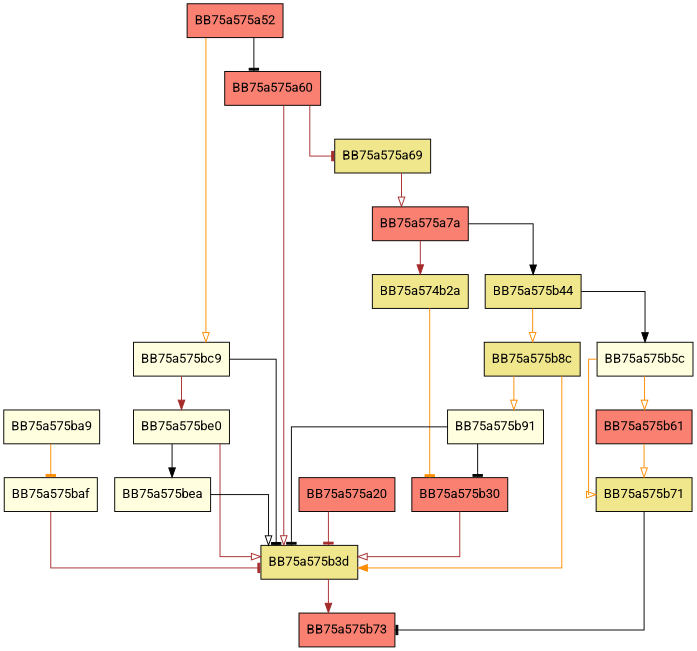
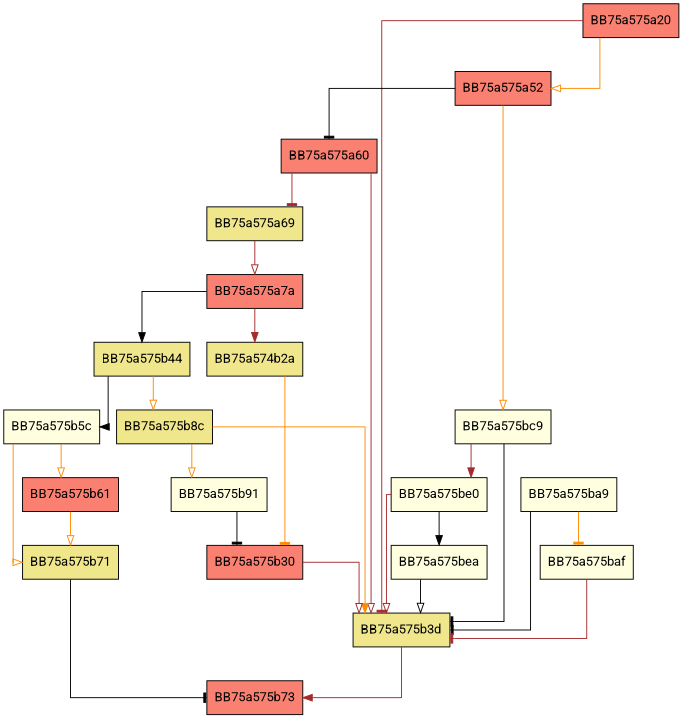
none -> (600, 83)
(313, 427) -> (531, 609)
